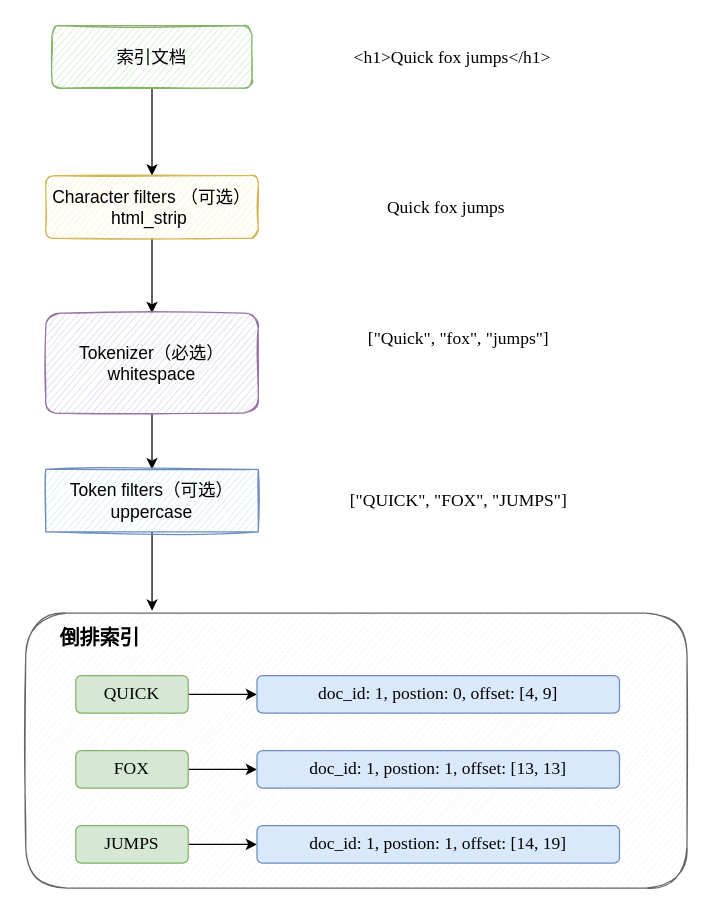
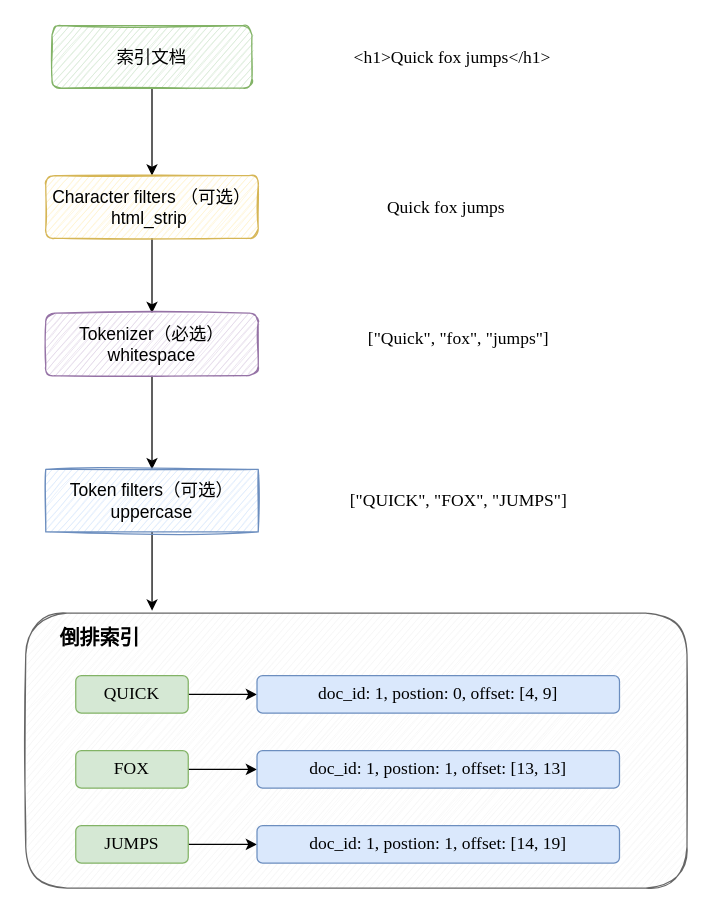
(152, 363) -> (152, 344)
